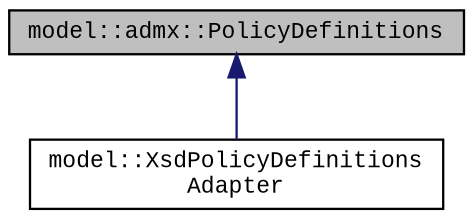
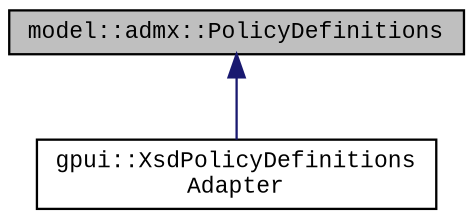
(237, 174) -> (237, 174)
